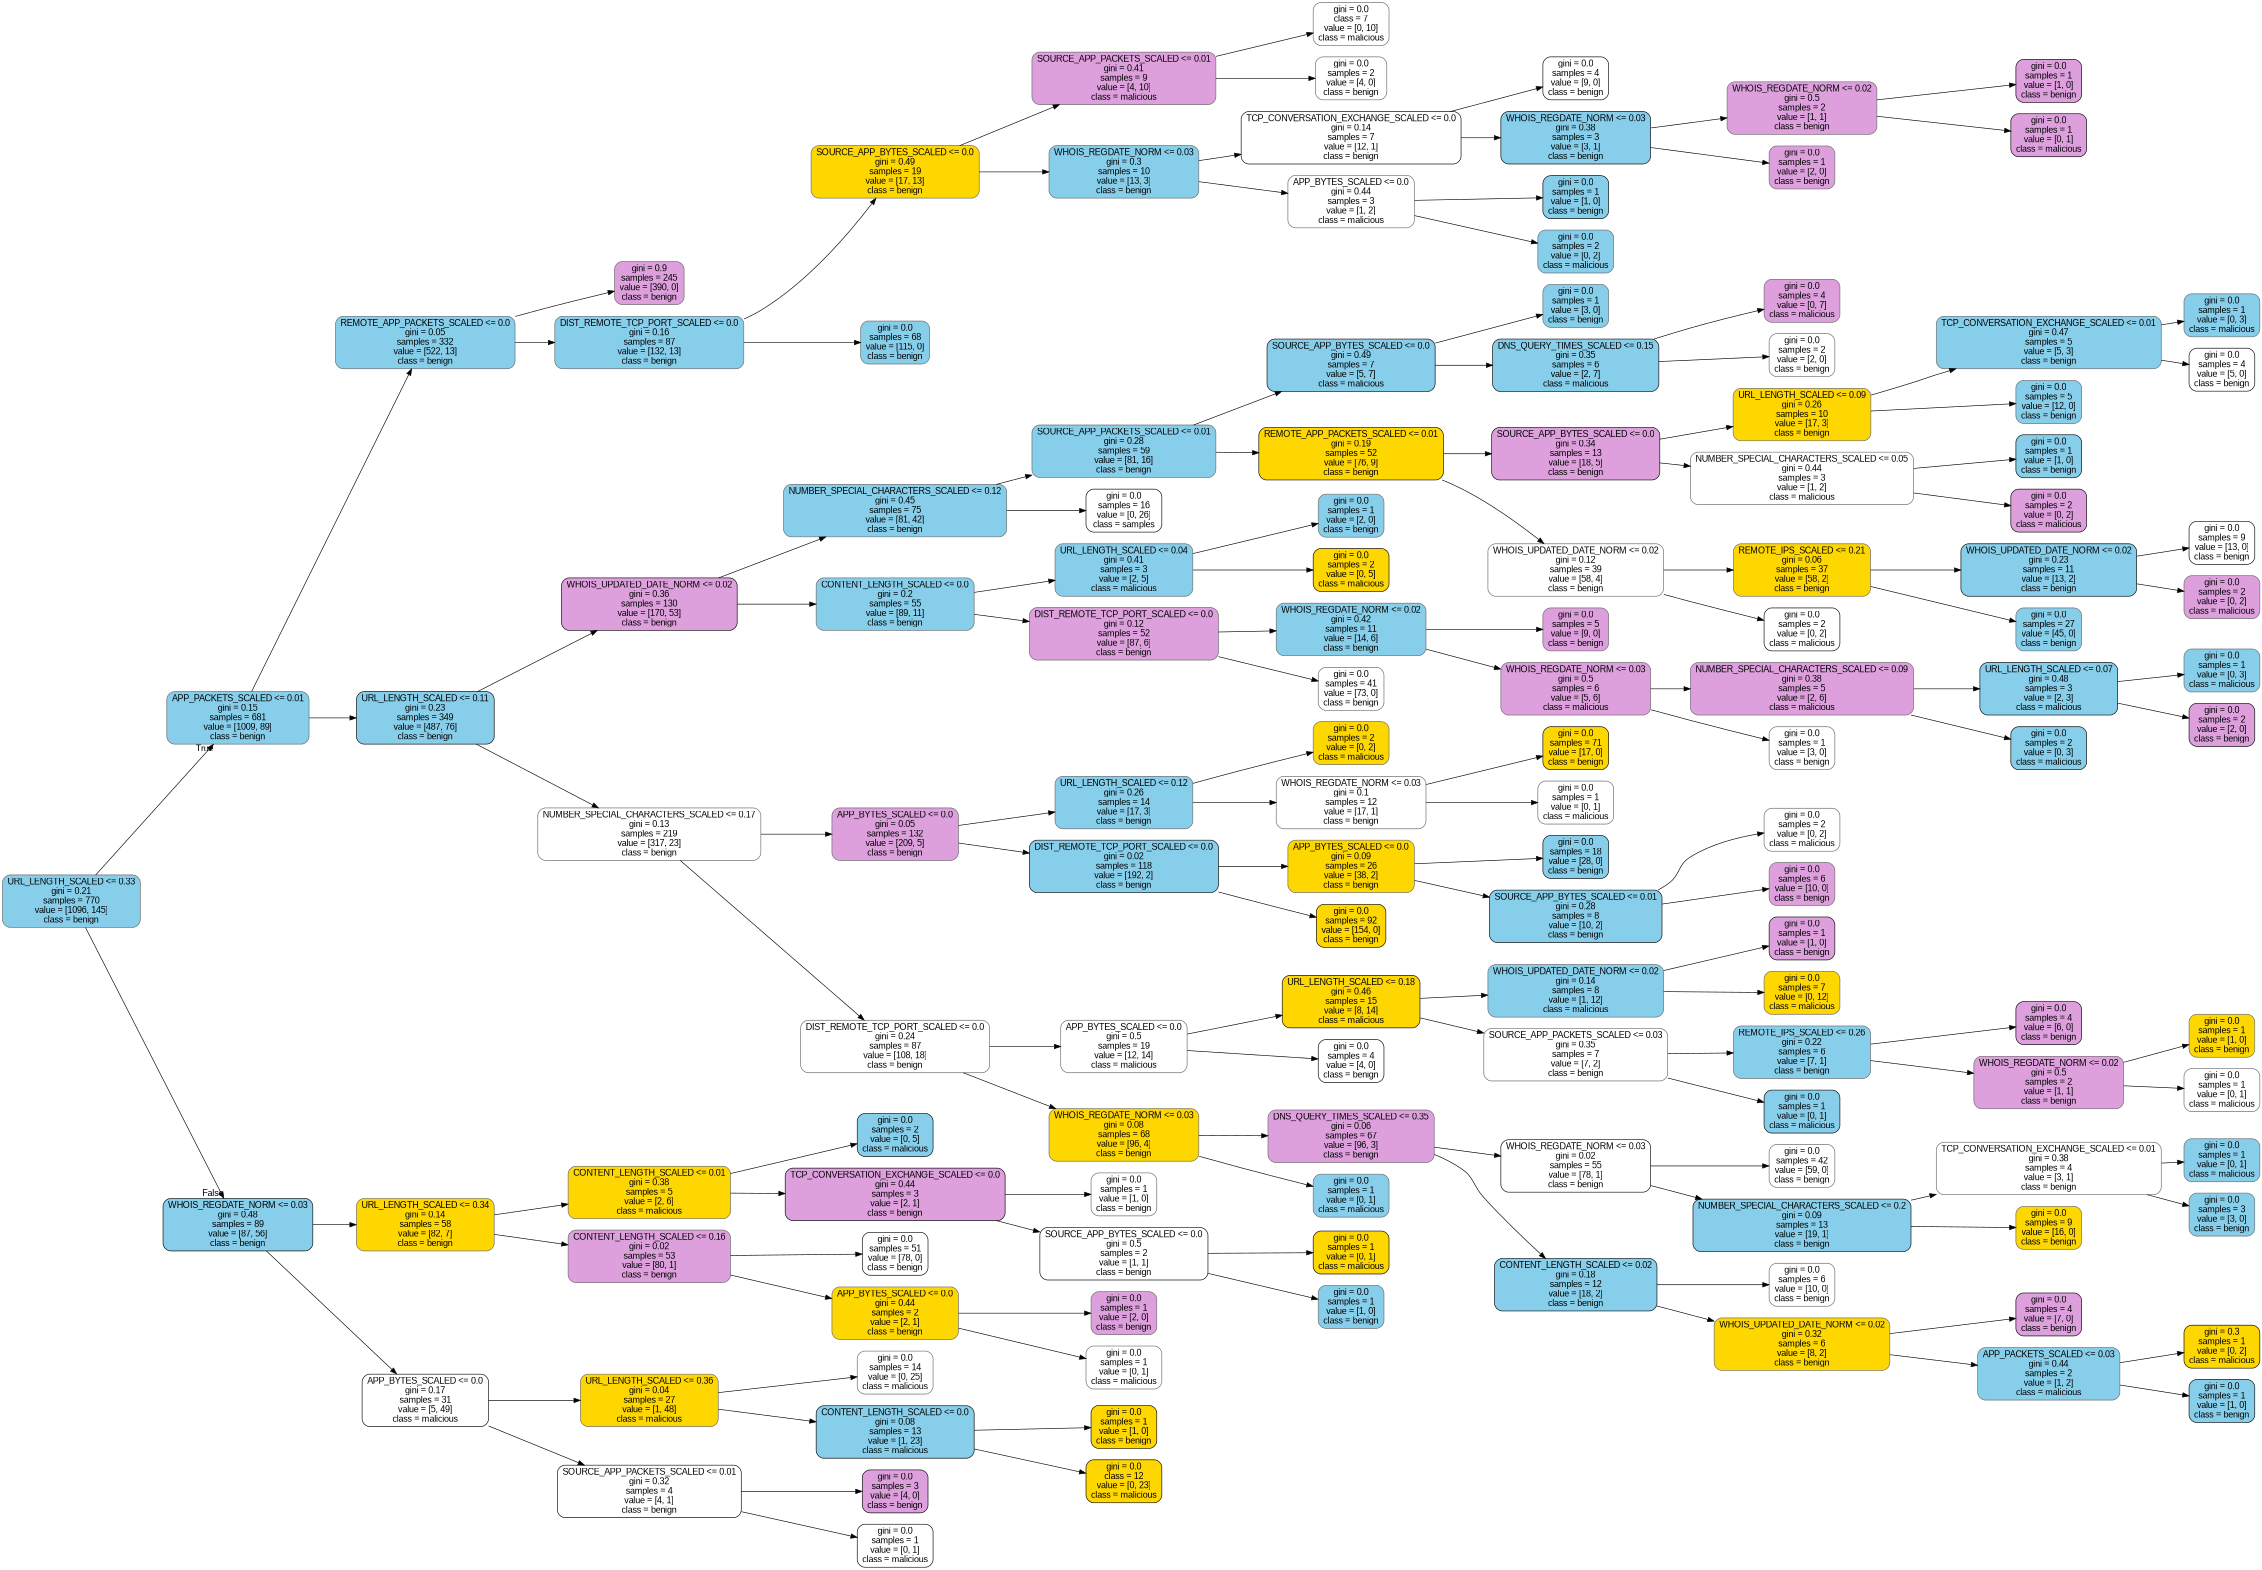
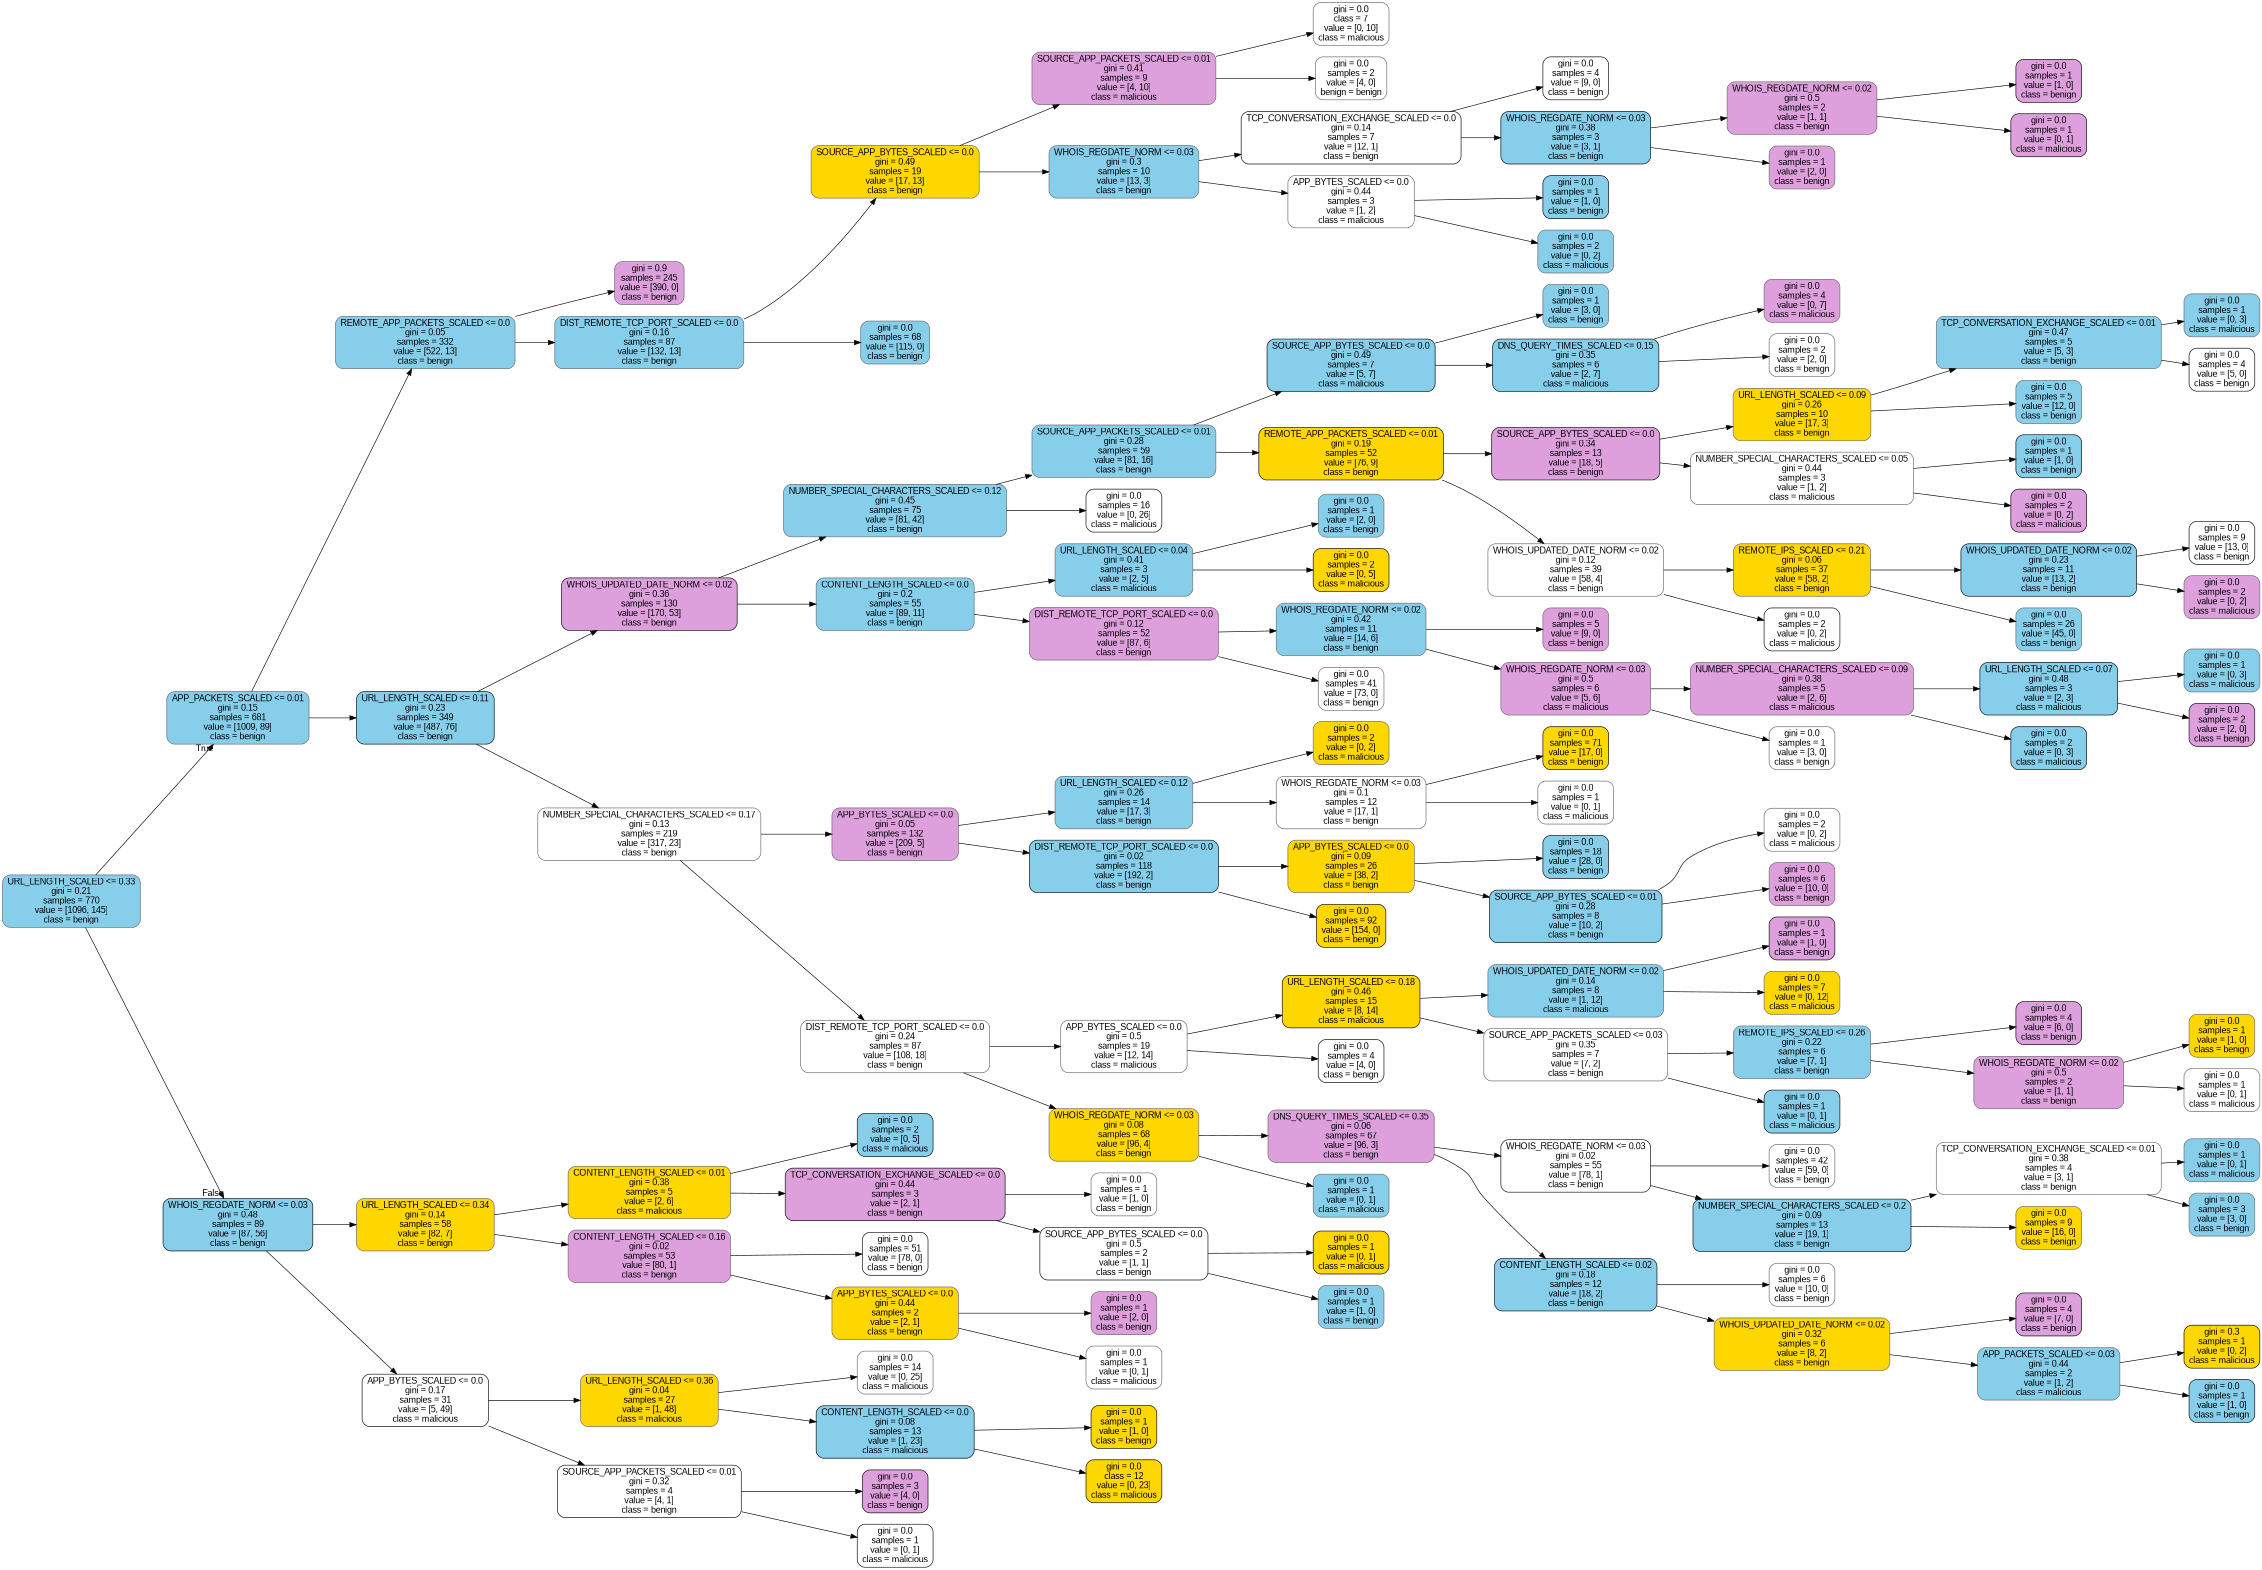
(1351, 78) -> (1351, 78)
(1124, 511) -> (1124, 511)
(2049, 629) -> (2049, 629)
